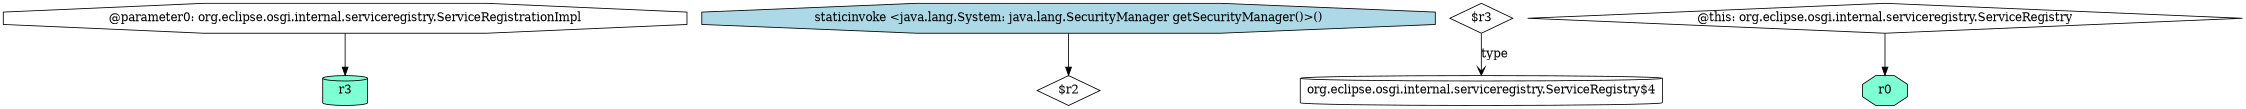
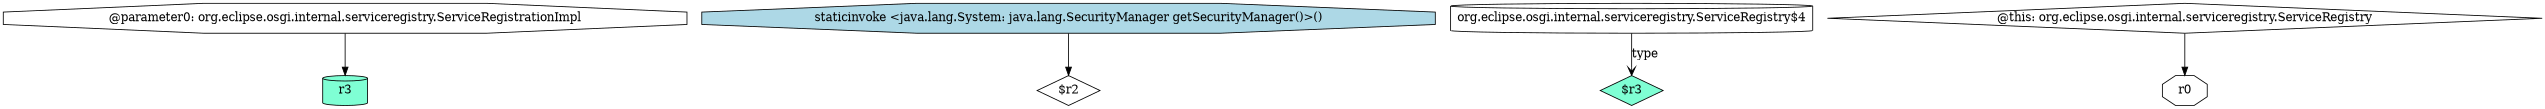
(1481, 18) -> (1632, 91)
(1481, 50) -> (1632, 50)
(1885, 91) -> (2185, 91)
